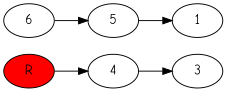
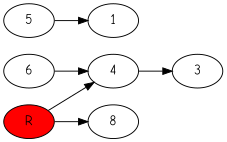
(67, 21) -> (67, 71)
none -> (113, 122)
